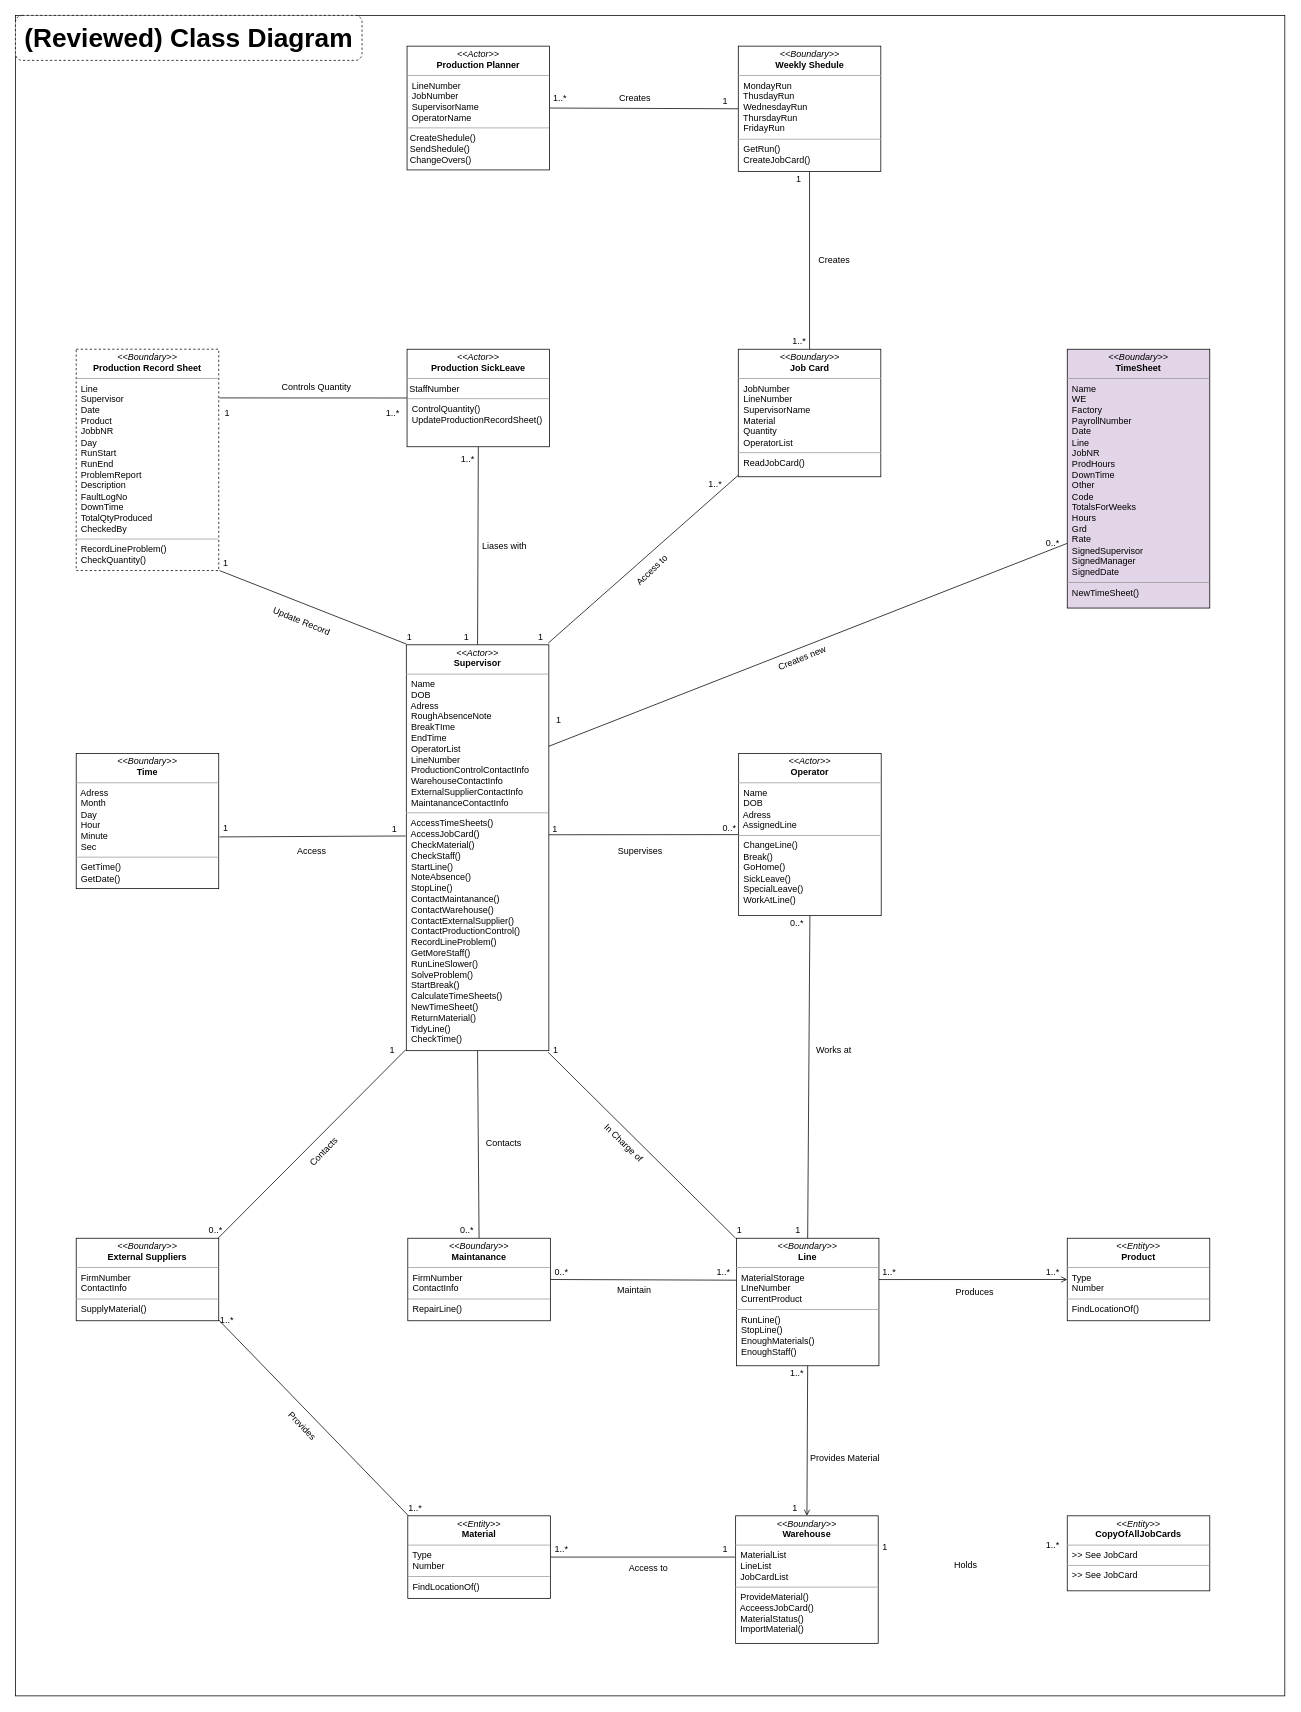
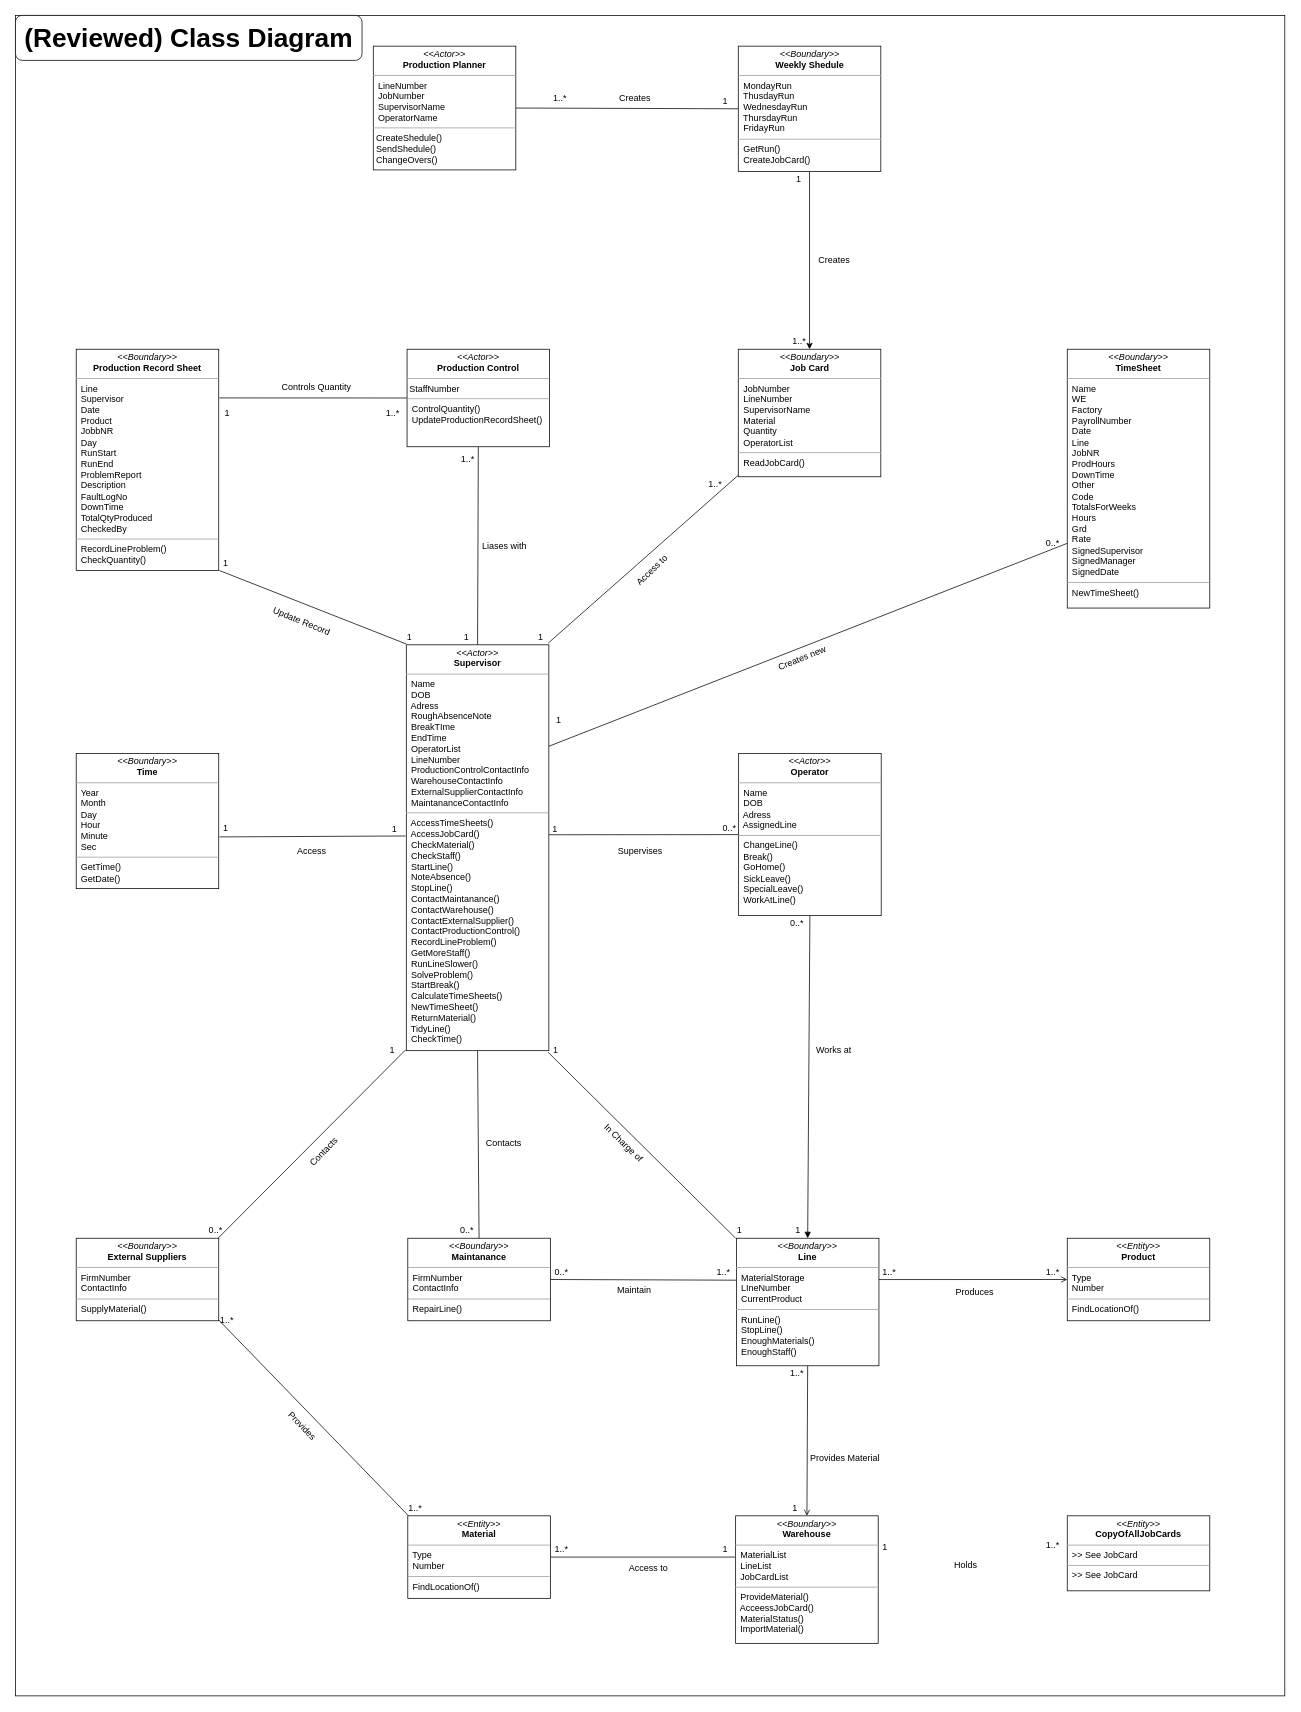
(189, 38) -> (189, 38)
(478, 108) -> (444, 108)
(809, 344) -> (809, 342)
(479, 376) -> (479, 376)
(147, 460) -> (147, 460)
(1138, 479) -> (1138, 479)
(106, 807) -> (106, 807)
(807, 1233) -> (807, 1231)
